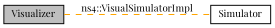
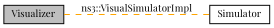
(137, 9) -> (137, 9)
